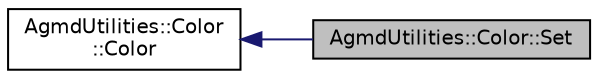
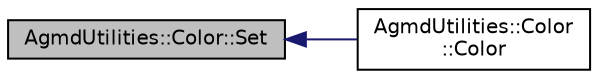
(287, 39) -> (332, 39)
